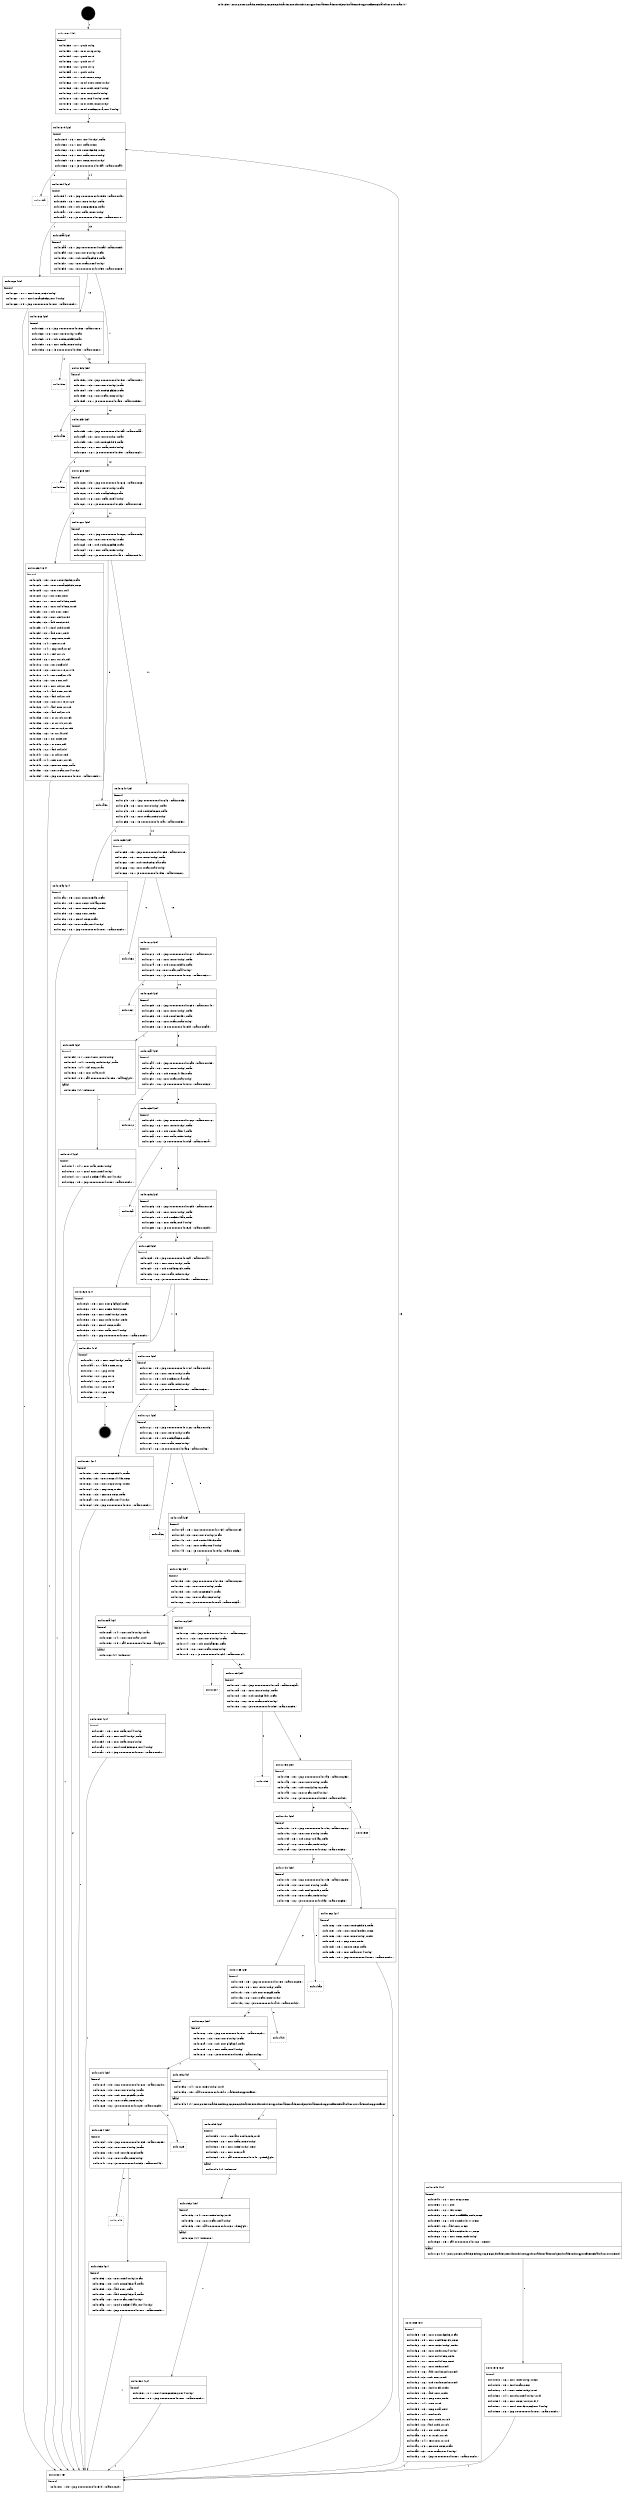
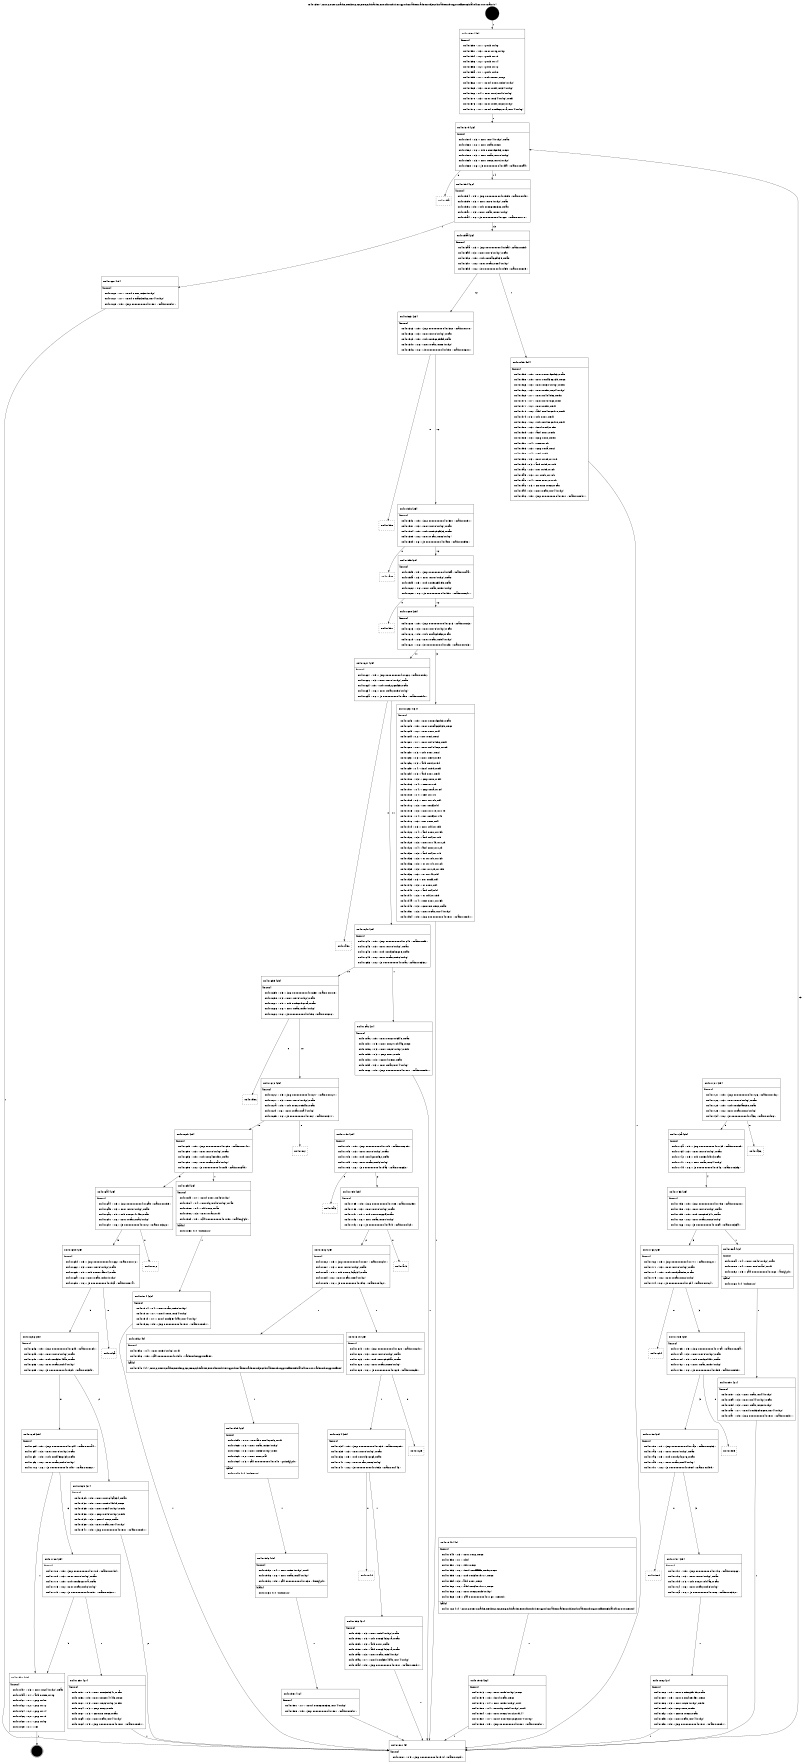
(106, 317) -> (512, 315)
(175, 1402) -> (61, 1634)
(313, 1858) -> none
